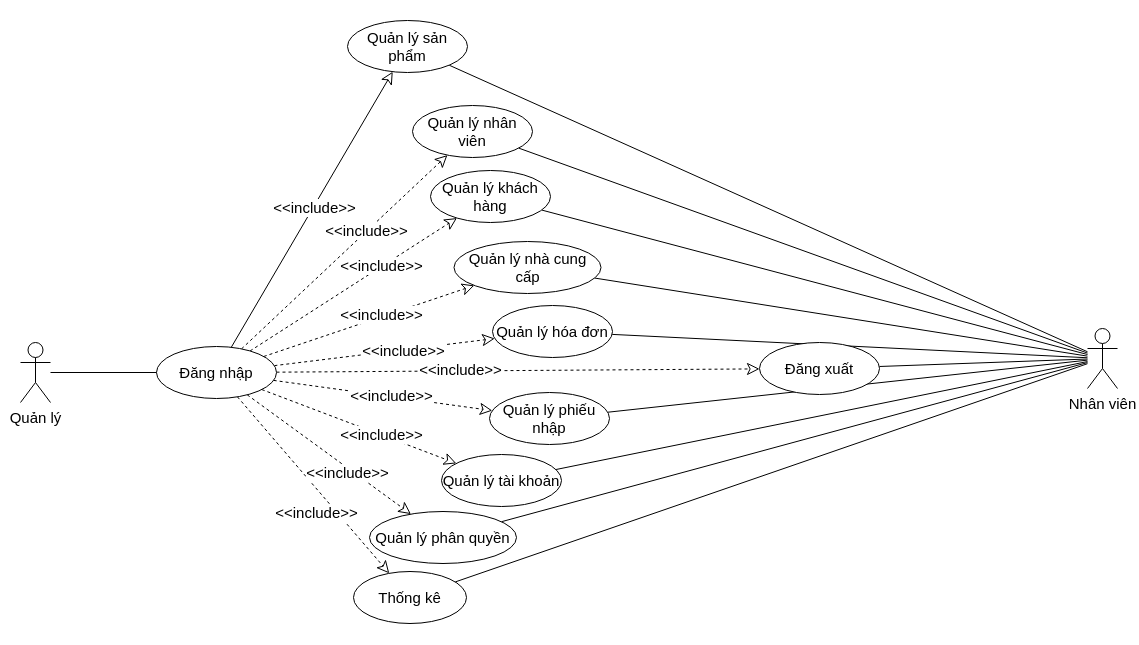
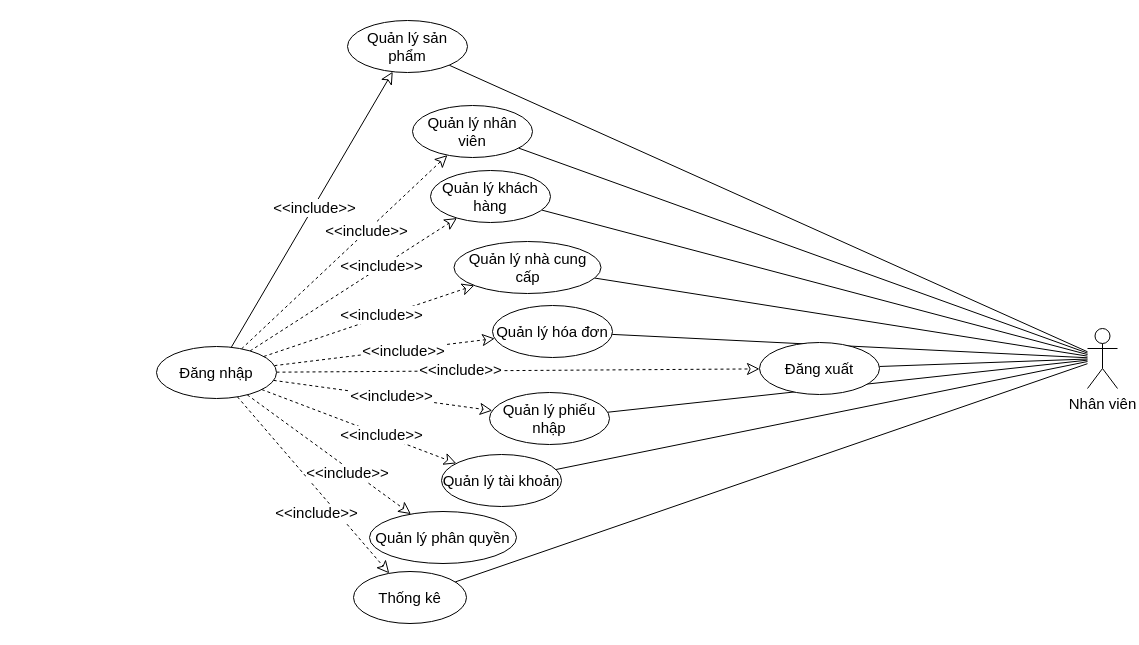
(36, 373) -> none
(104, 373) -> none
(789, 444) -> none
